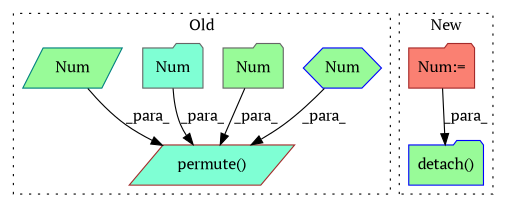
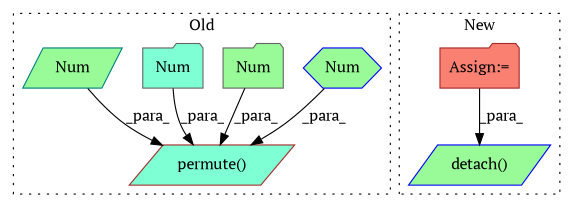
(442, 68) -> (480, 68)
(446, 165) -> (480, 165)
